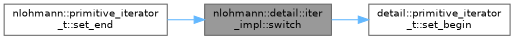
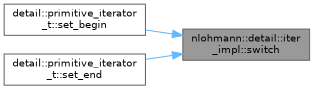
(86, 20) -> (75, 70)
(345, 20) -> (159, 32)
